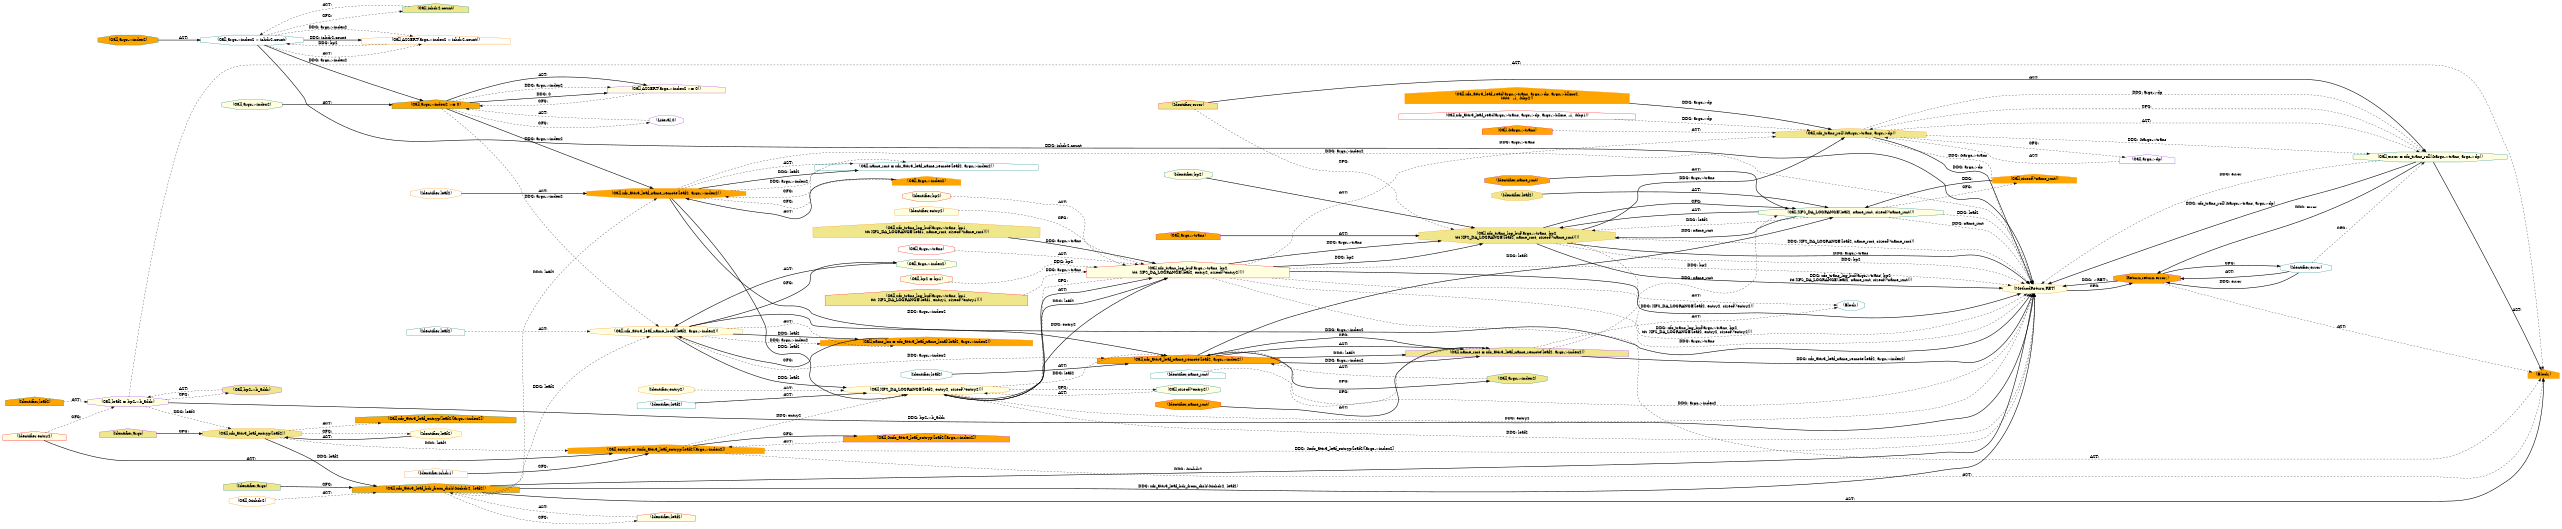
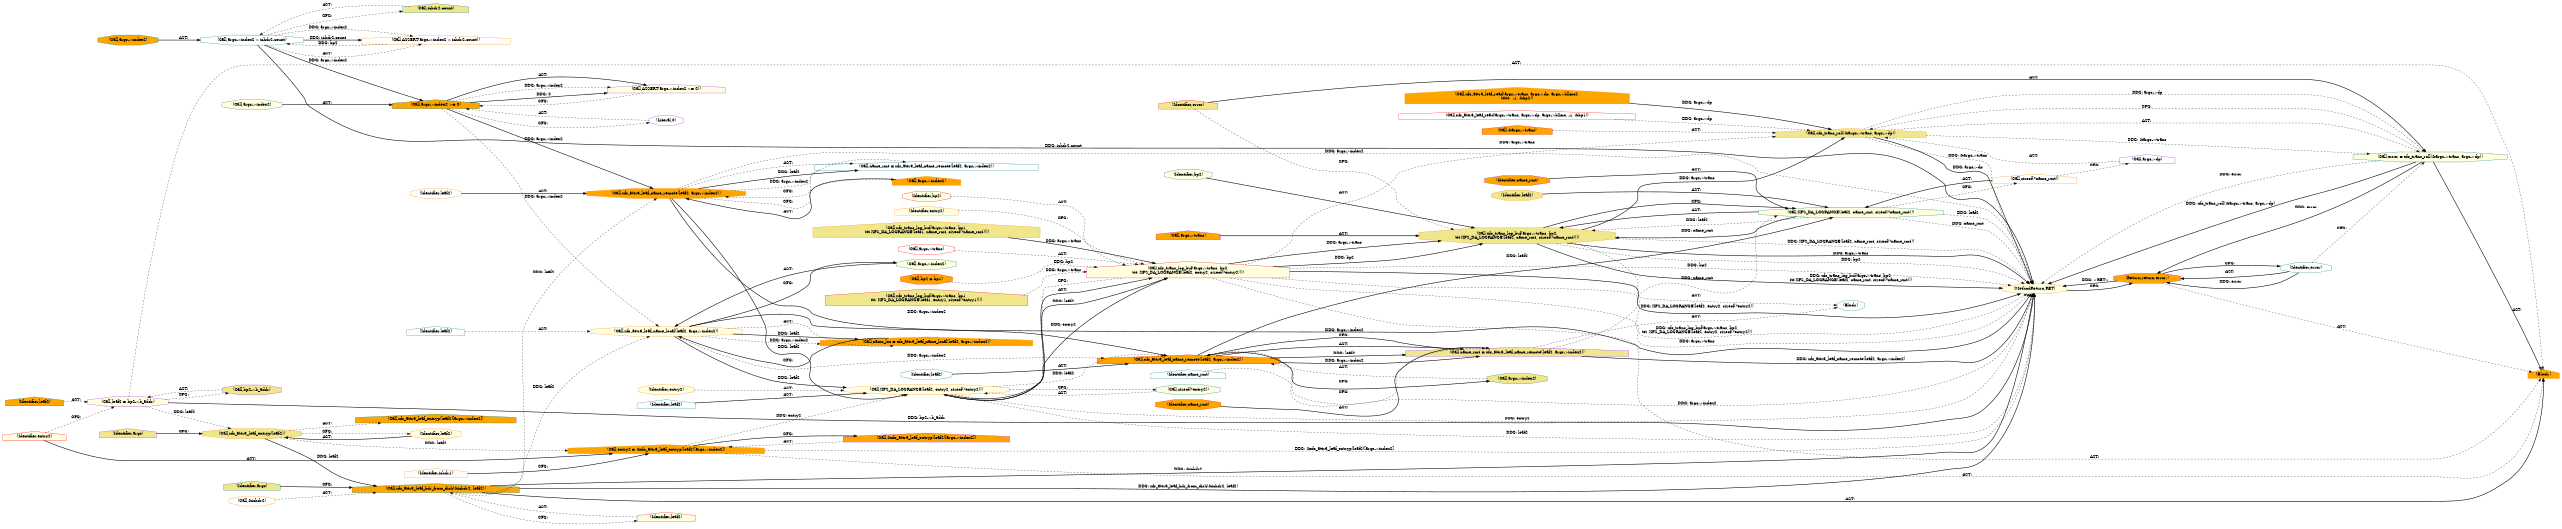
(2012, 147) -> (2091, 170)
(1968, 179) -> (1968, 179)
(2035, 179) -> (2035, 179)
(926, 279) -> (926, 279)
